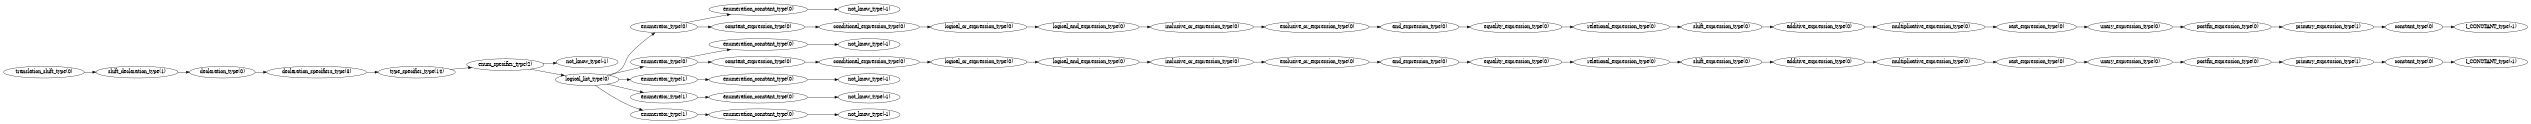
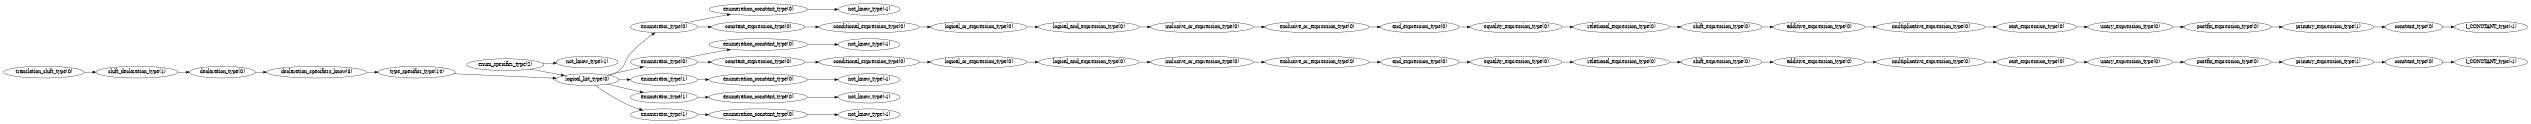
(459, 69) -> (503, 76)
(317, 72) -> (317, 72)
